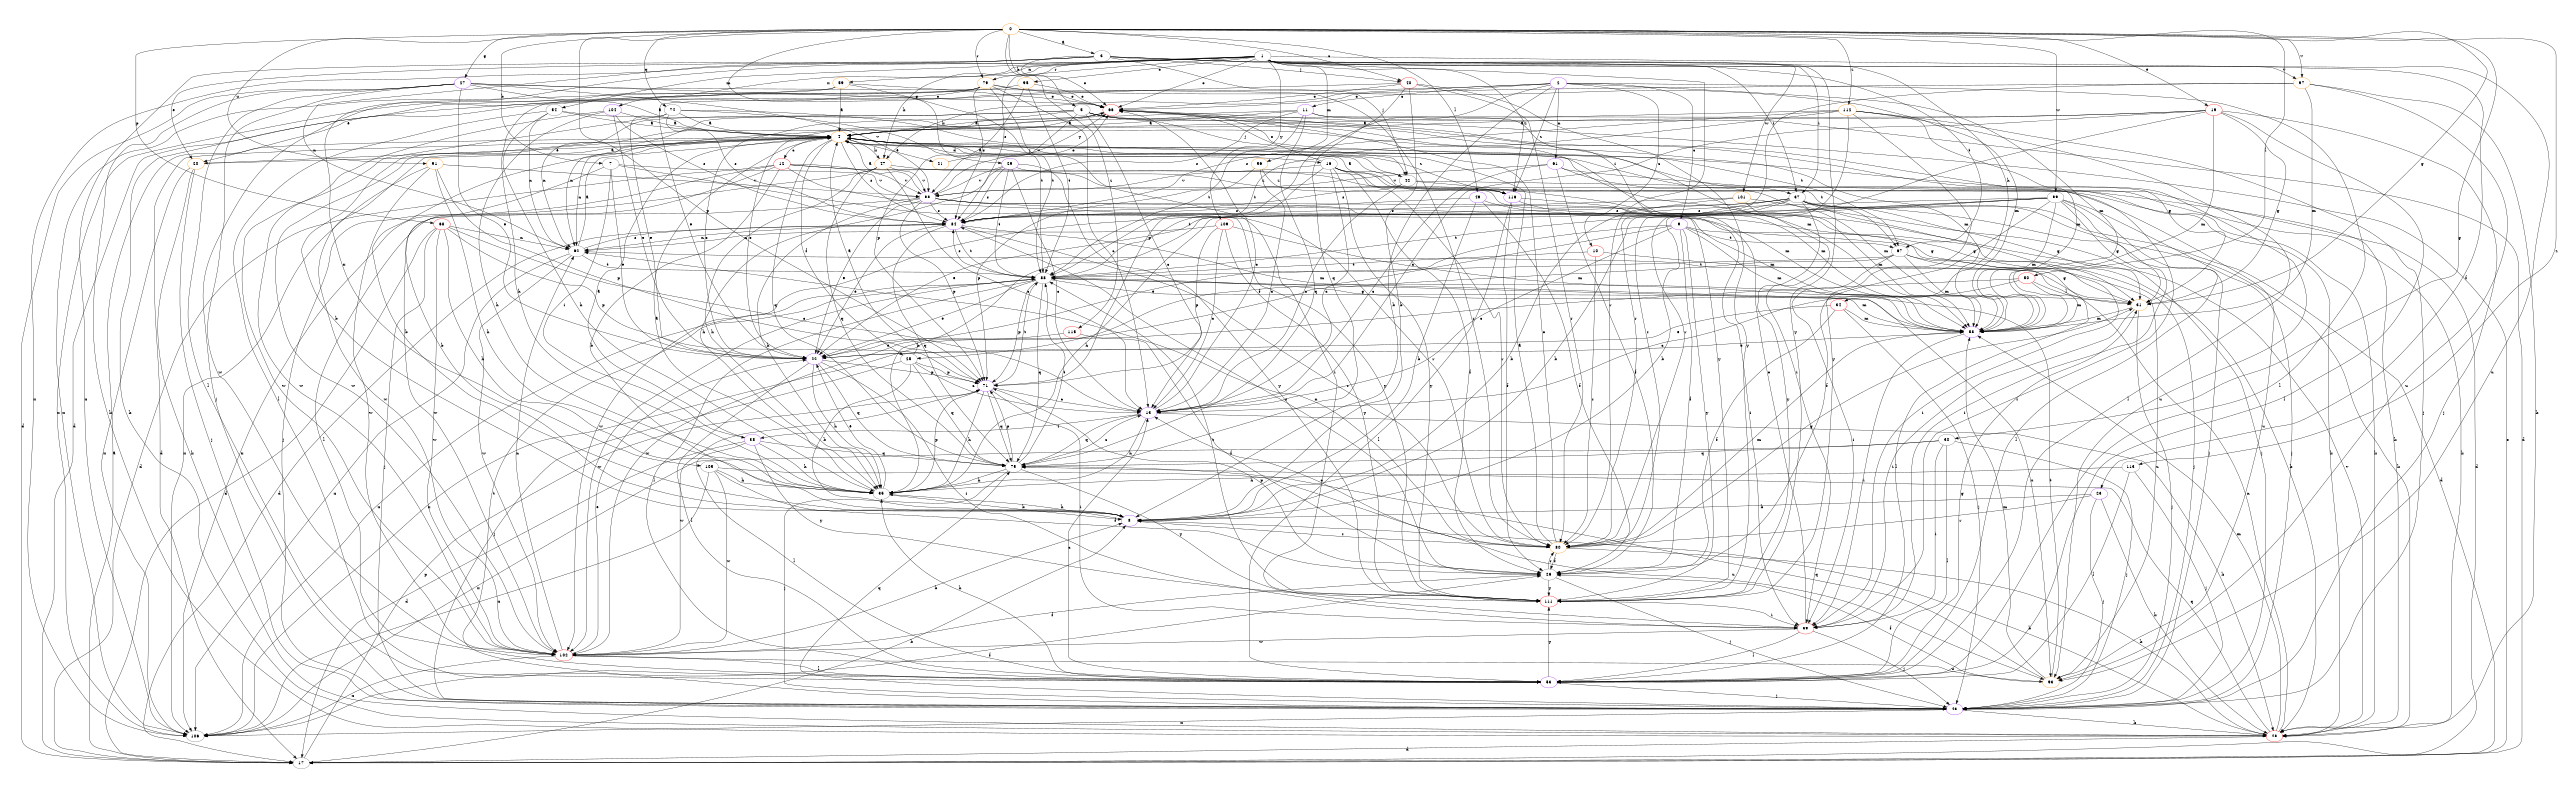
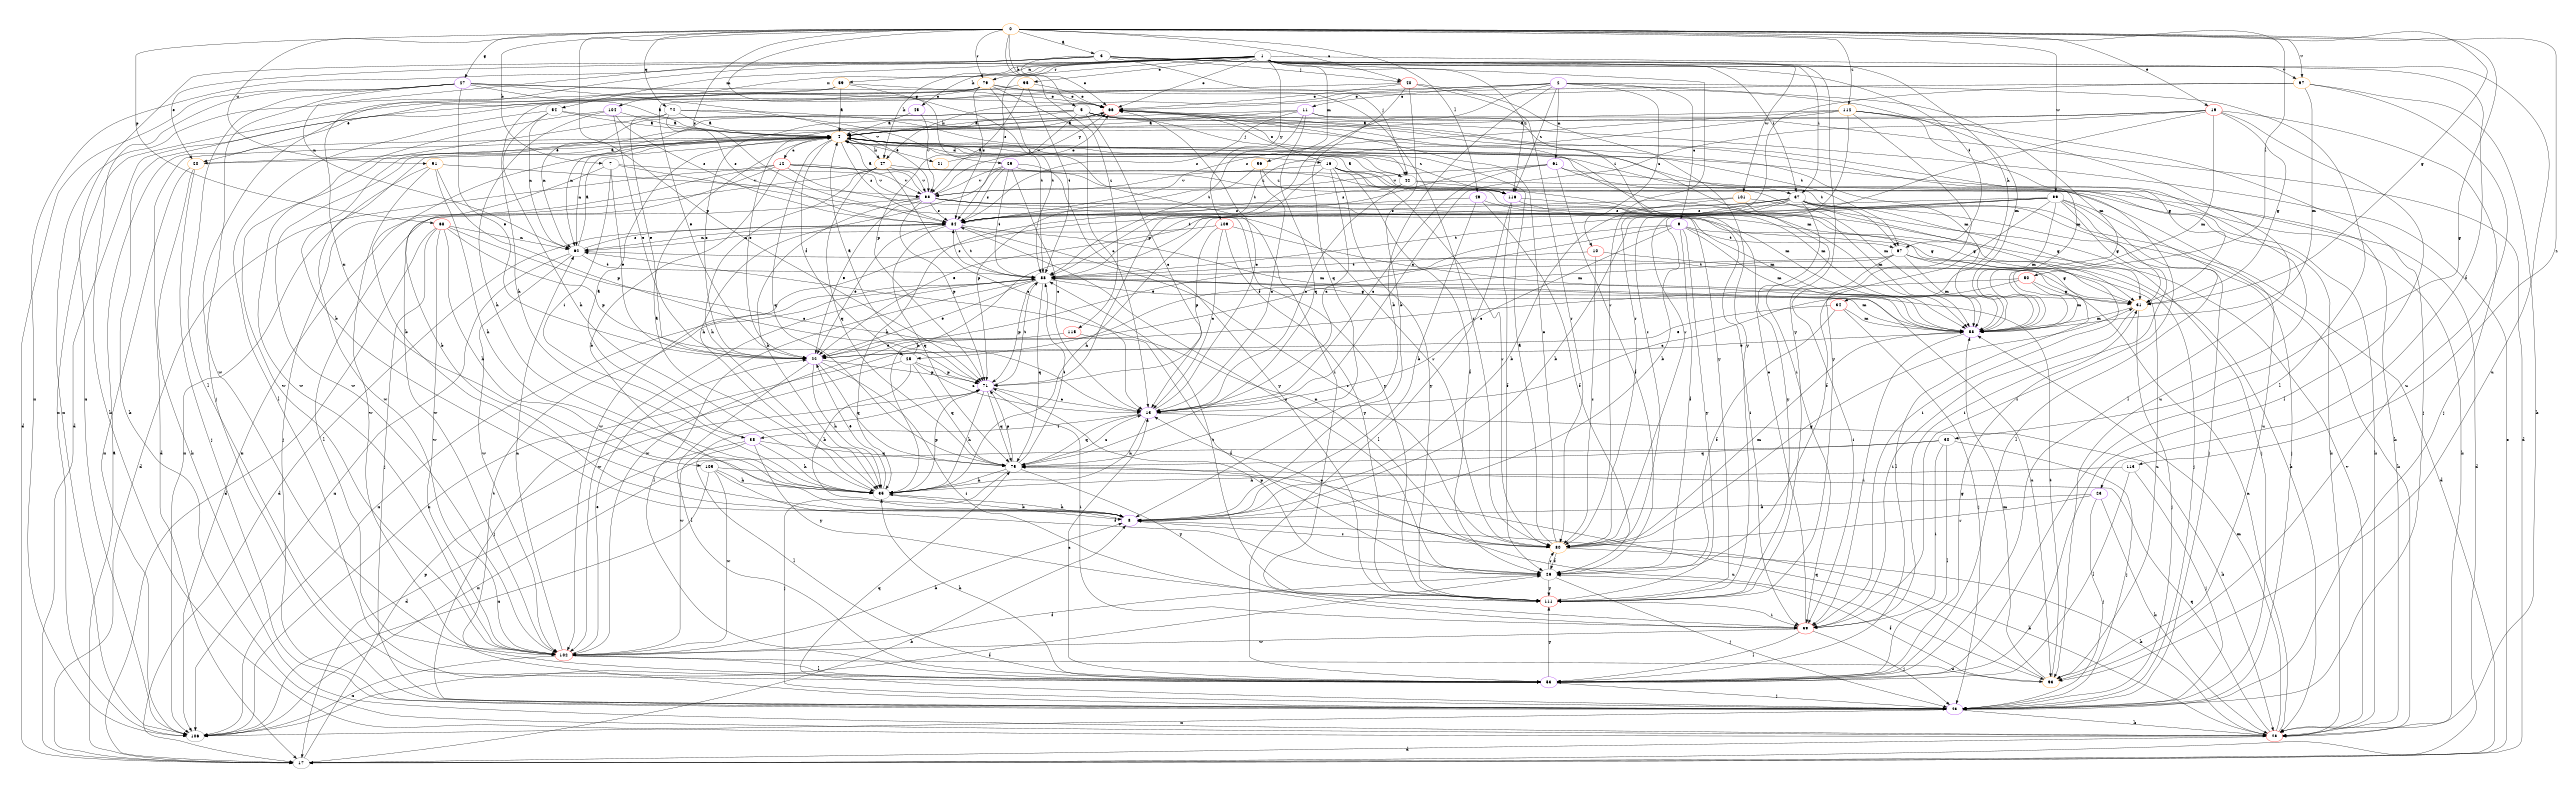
none -> (717, 76)
none -> (917, 110)
none -> (1085, 219)
(2066, 292) -> (2066, 292)
